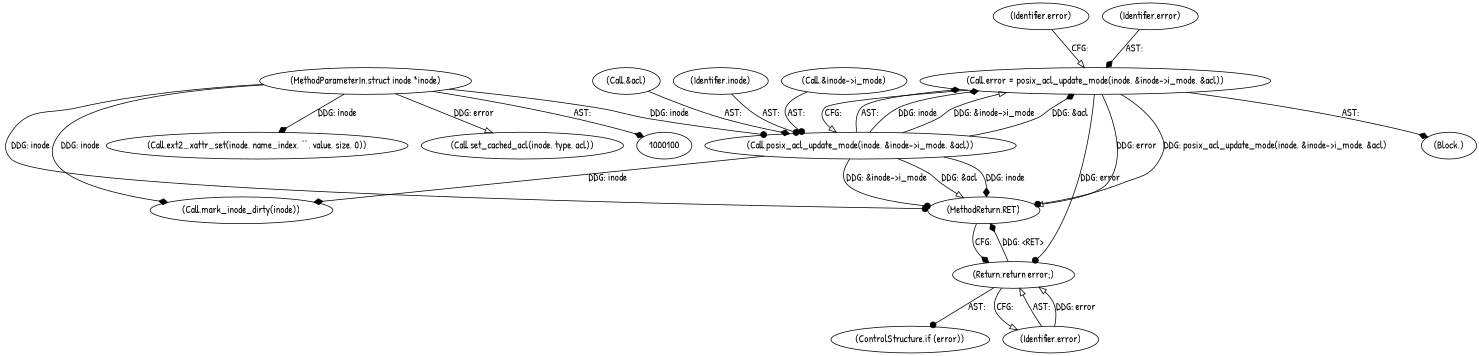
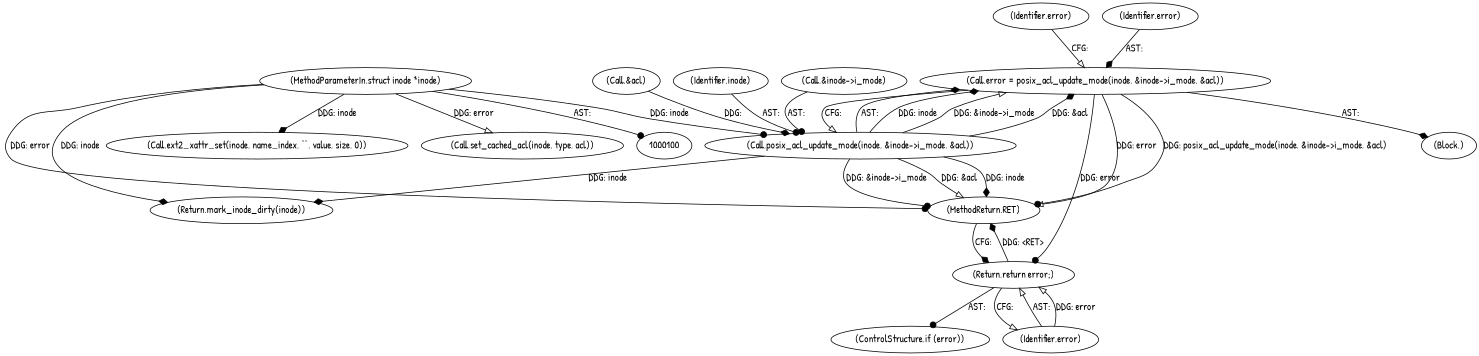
(536, 110) -> (536, 110)
(735, 113) -> (735, 113)
(30, 146) -> (30, 146)
(242, 210) -> (242, 210)
